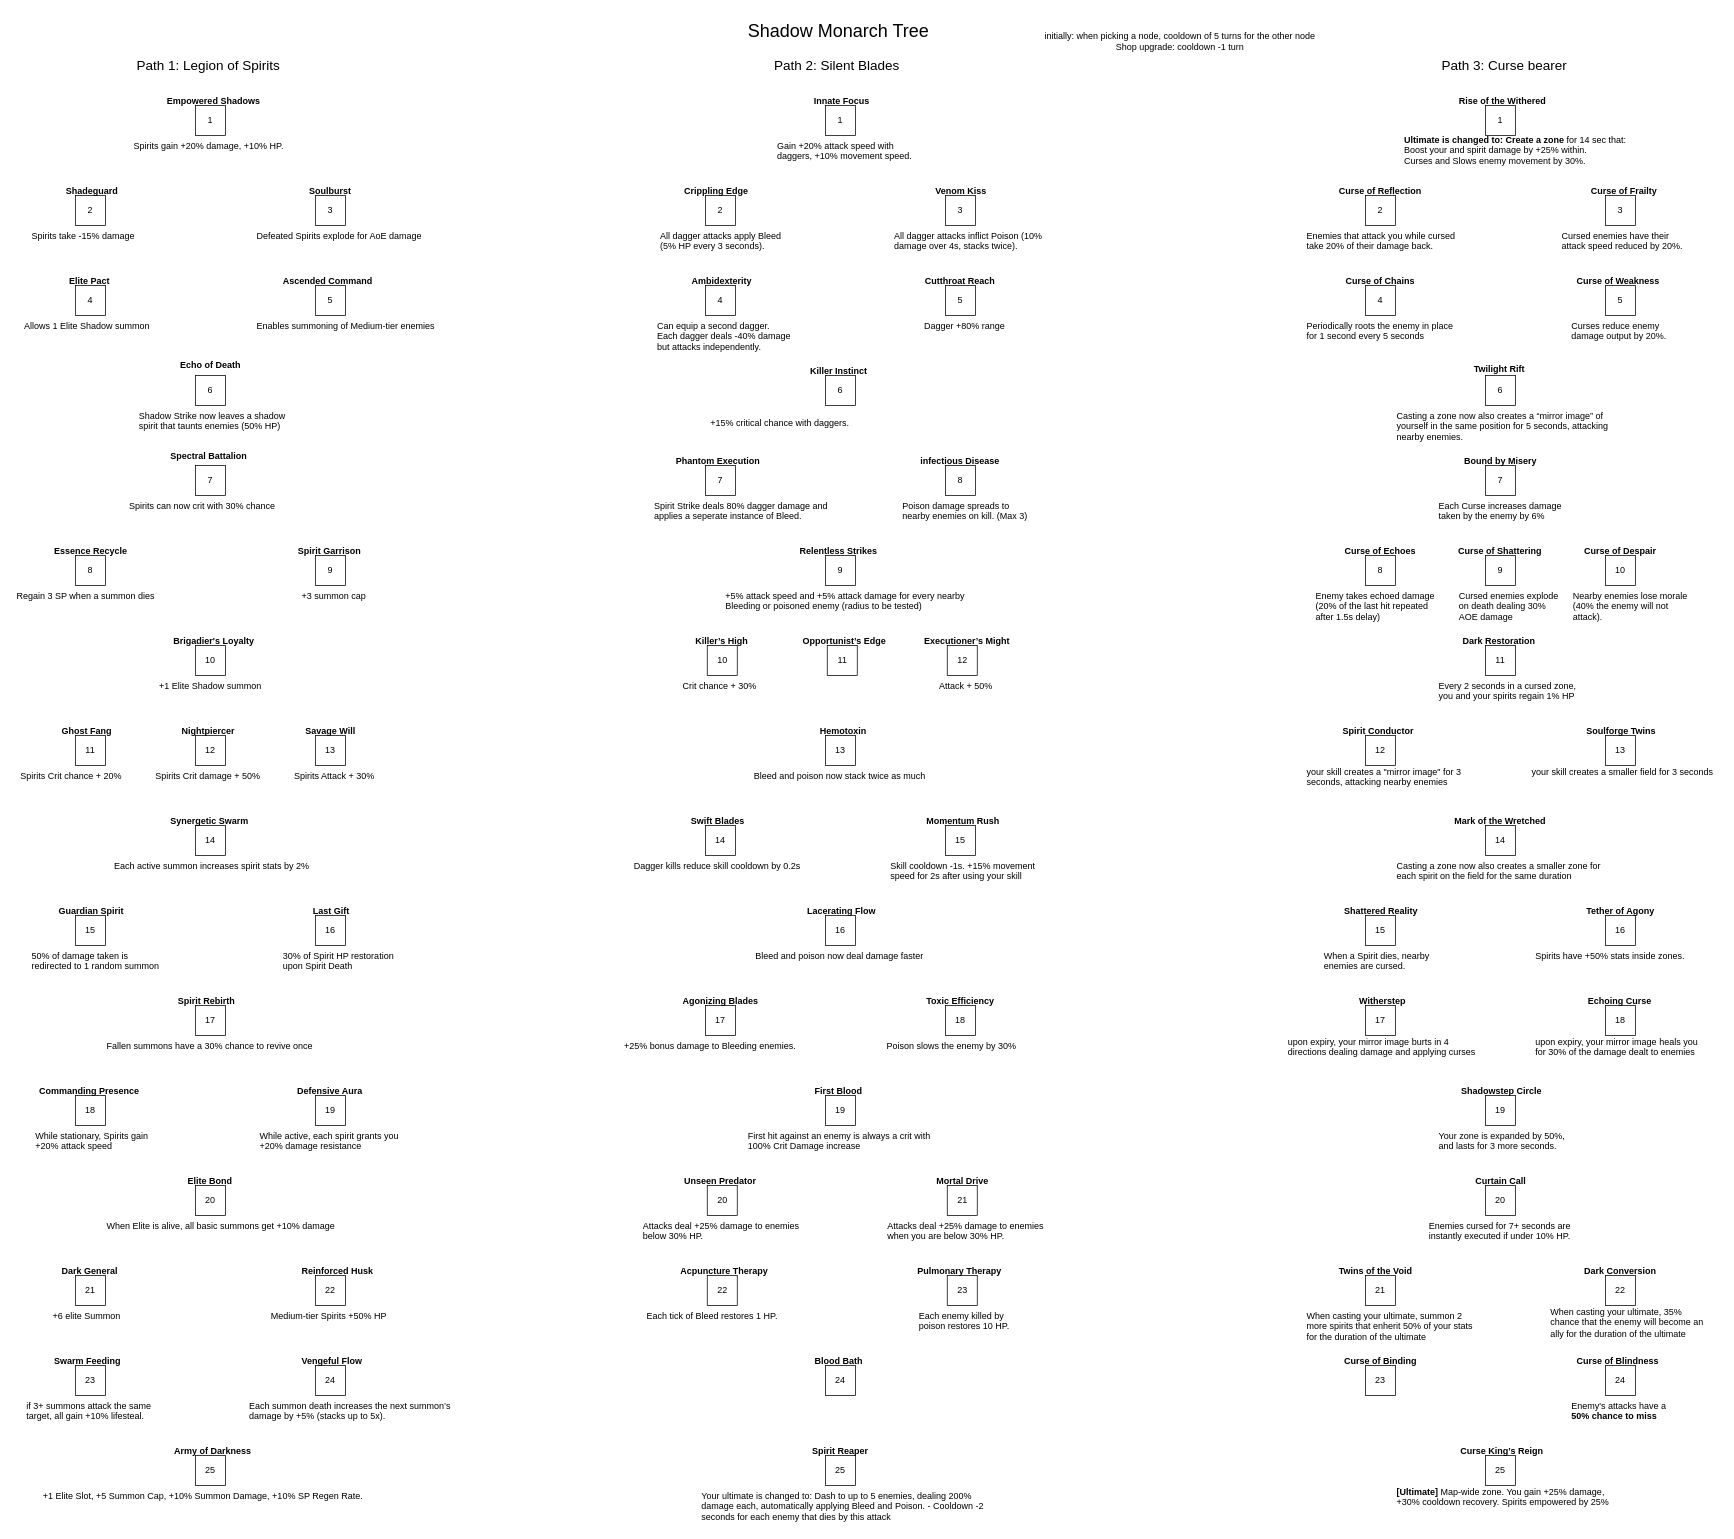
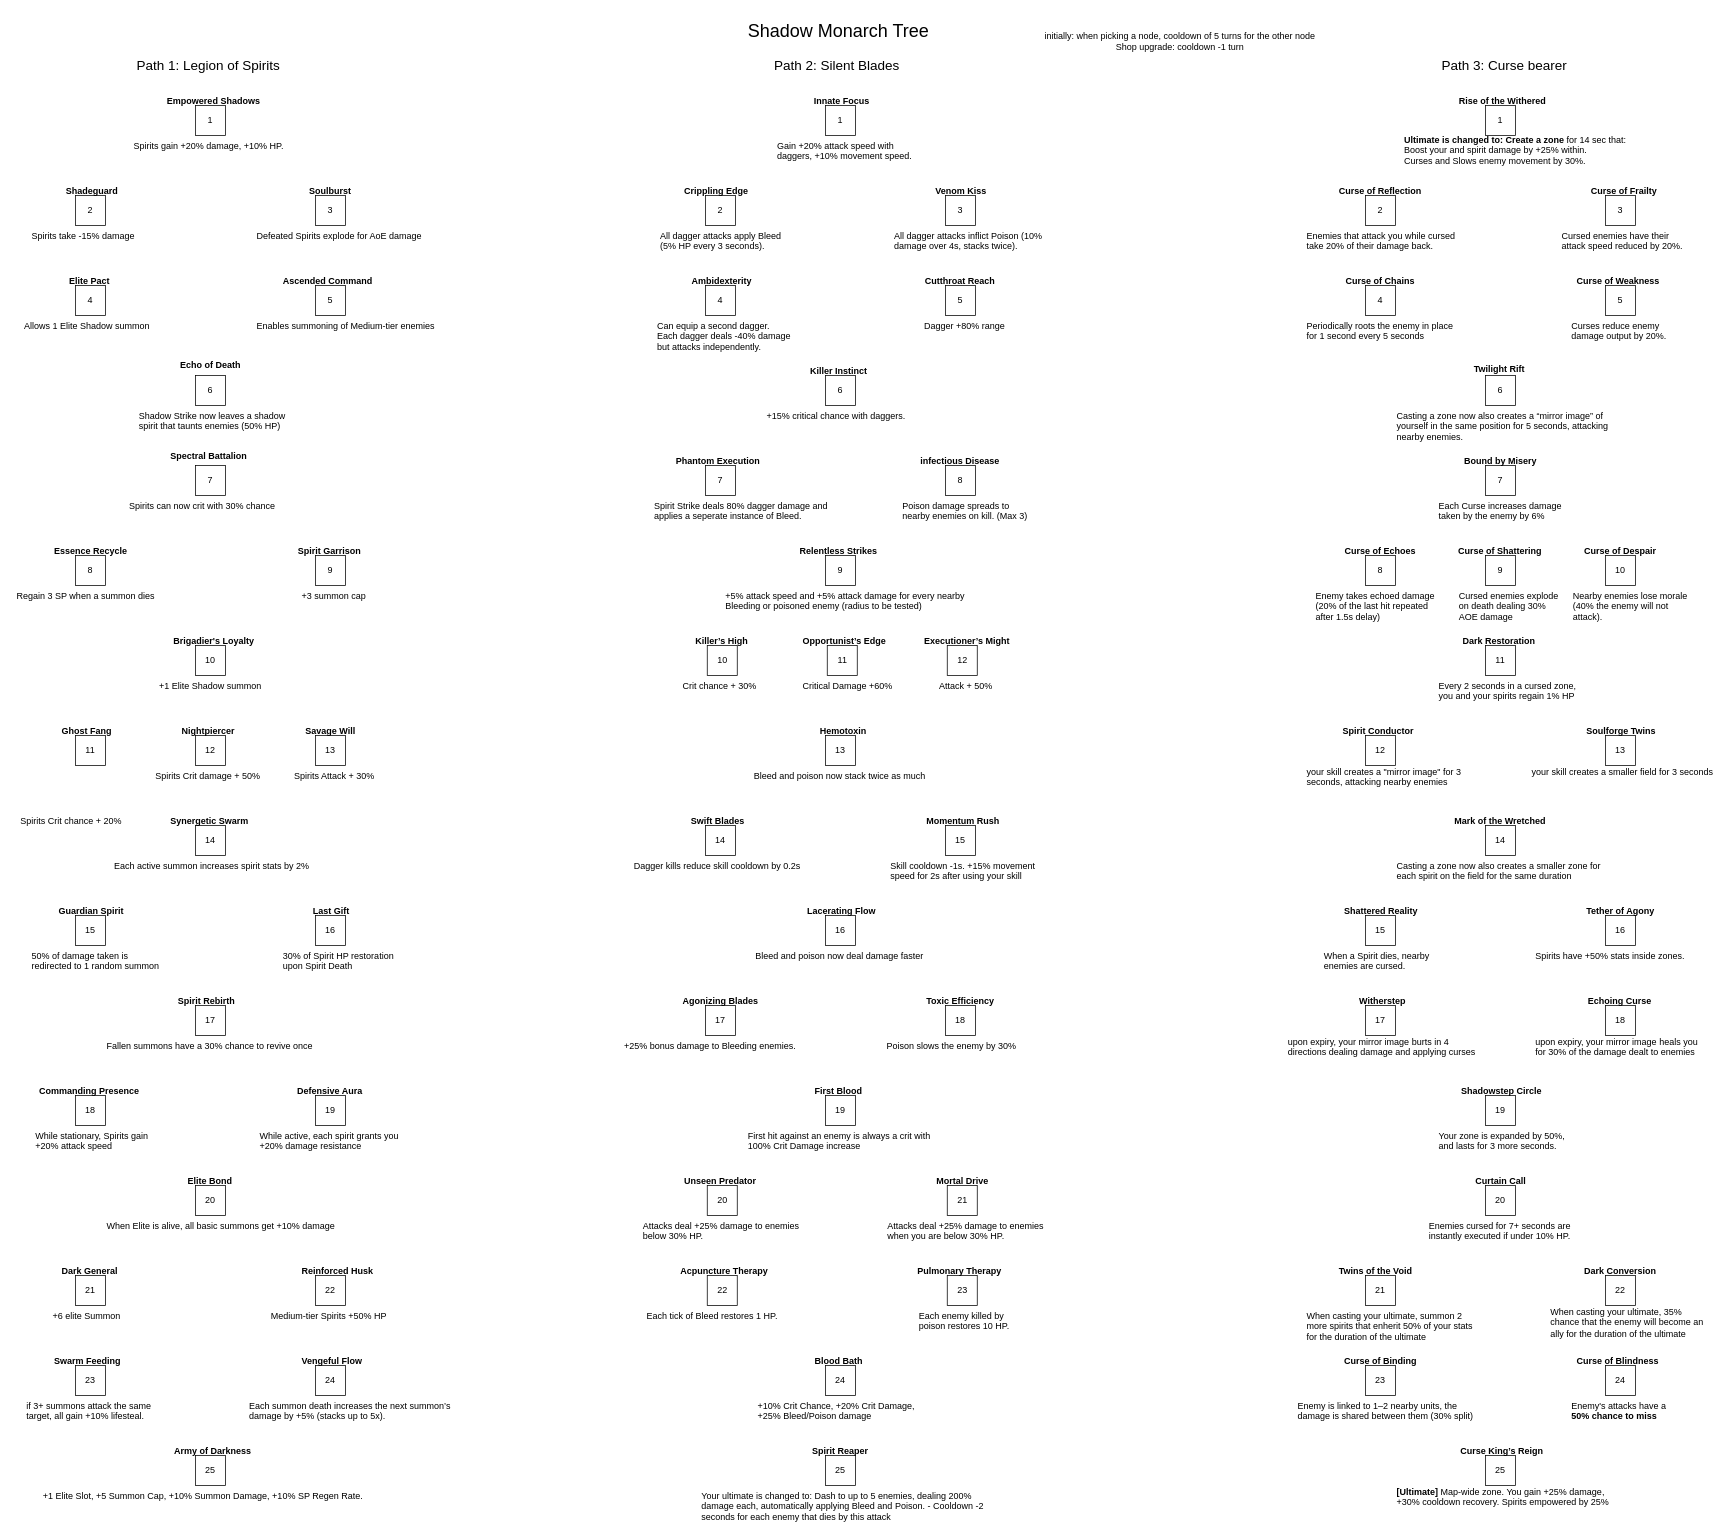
(792, 428) -> (848, 420)
none -> (855, 690)
(83, 780) -> (83, 825)
none -> (844, 1410)
none -> (1386, 1410)
